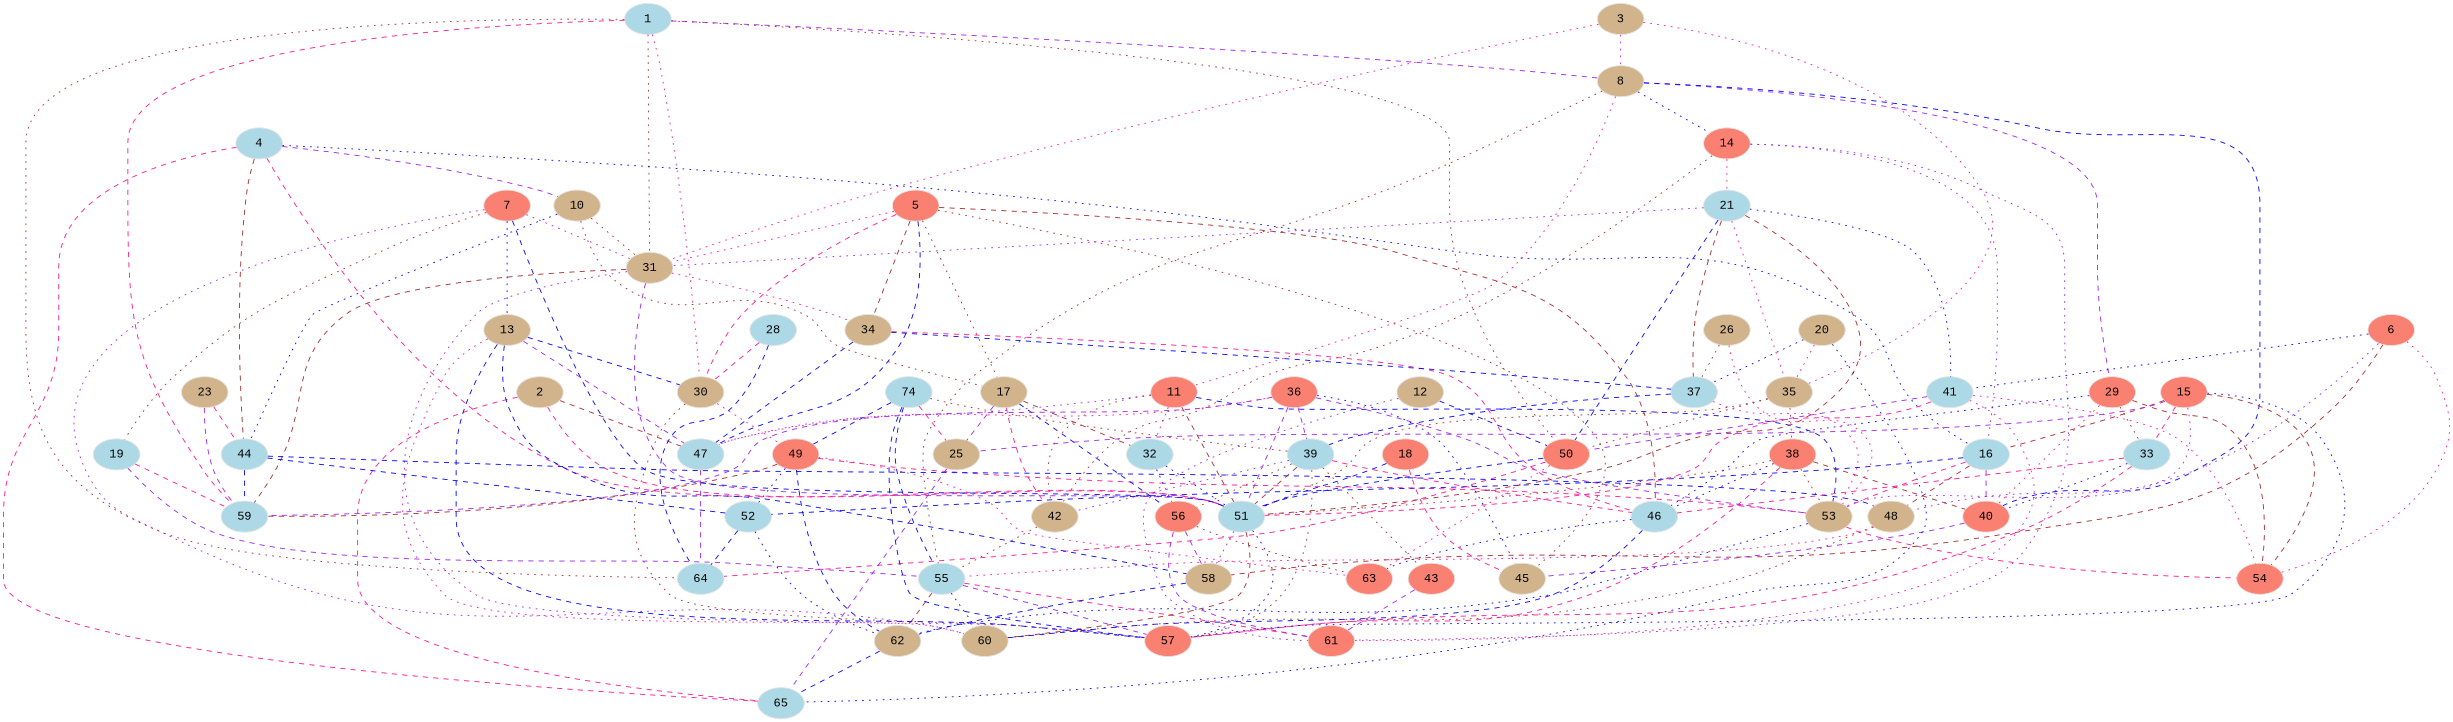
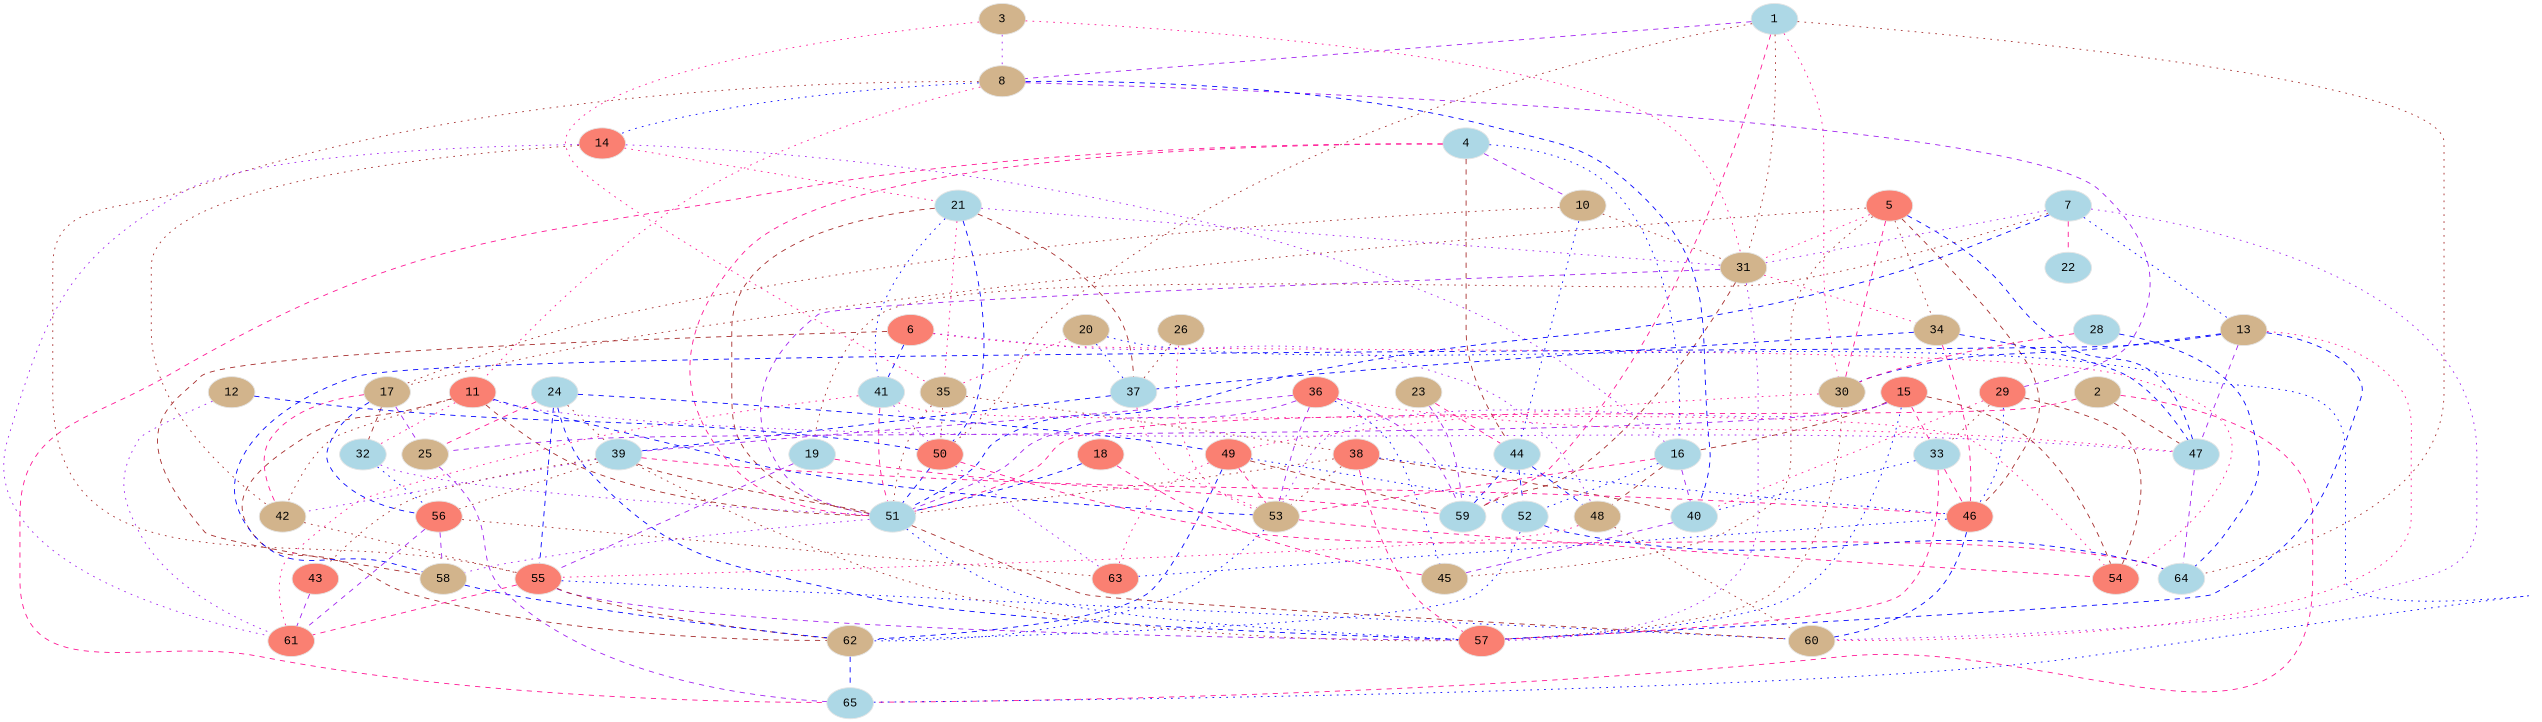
(507, 206) -> (2068, 206)
(892, 268) -> (1915, 272)
none -> (2068, 268)
(2170, 361) -> (892, 369)
(909, 392) -> (555, 392)
(1741, 426) -> (911, 423)
(1196, 485) -> (636, 500)
(1278, 492) -> (1599, 487)
(1468, 517) -> (1028, 517)
(1654, 517) -> (1970, 517)
(1986, 517) -> (1694, 517)
(942, 579) -> (538, 579)
none -> (396, 589)
